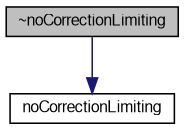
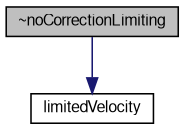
(92, 108) -> (92, 108)
